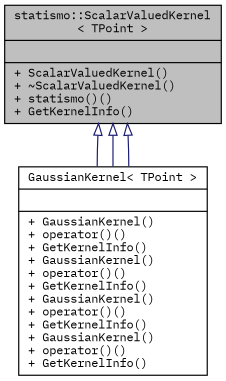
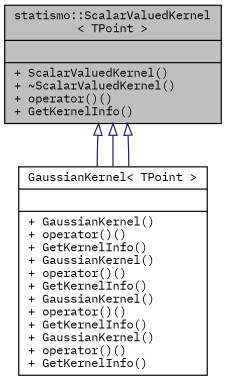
(64, 99) -> (64, 99)
